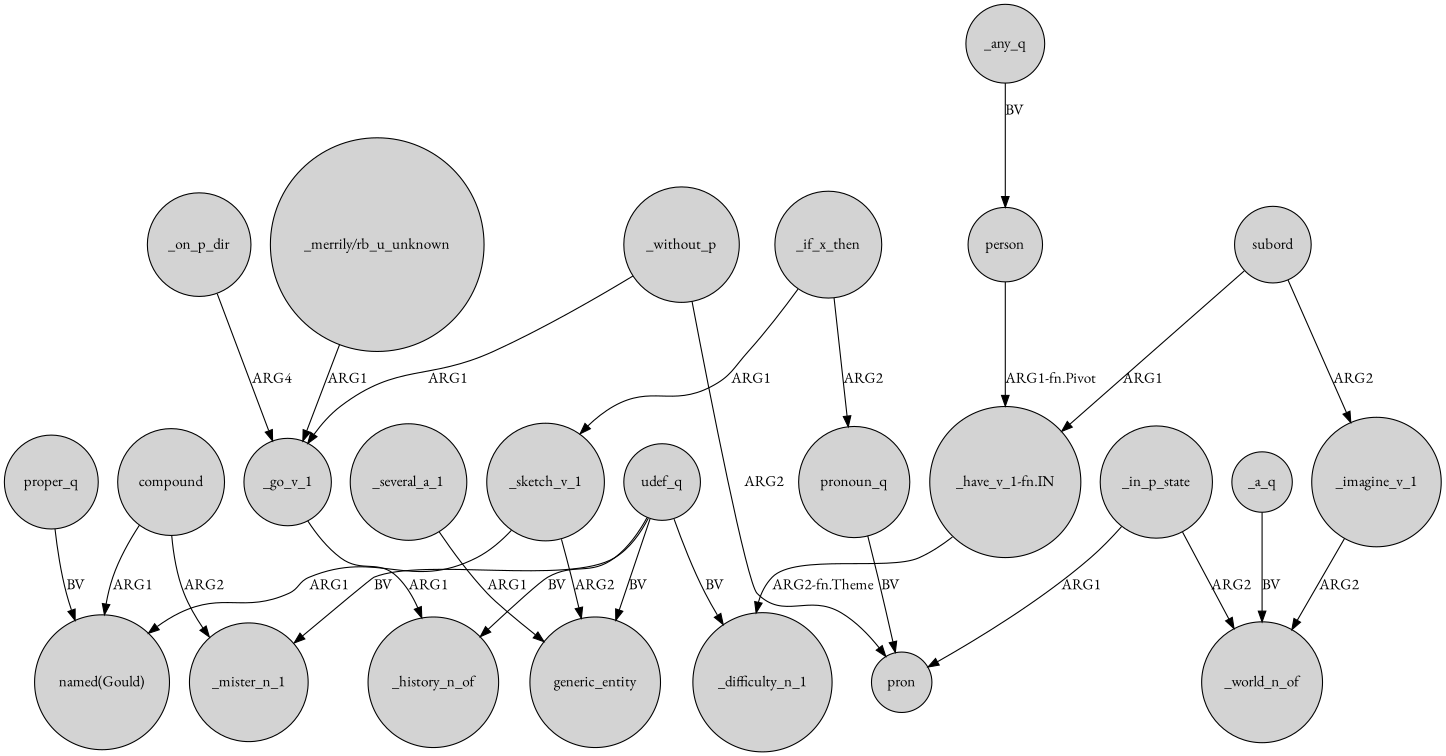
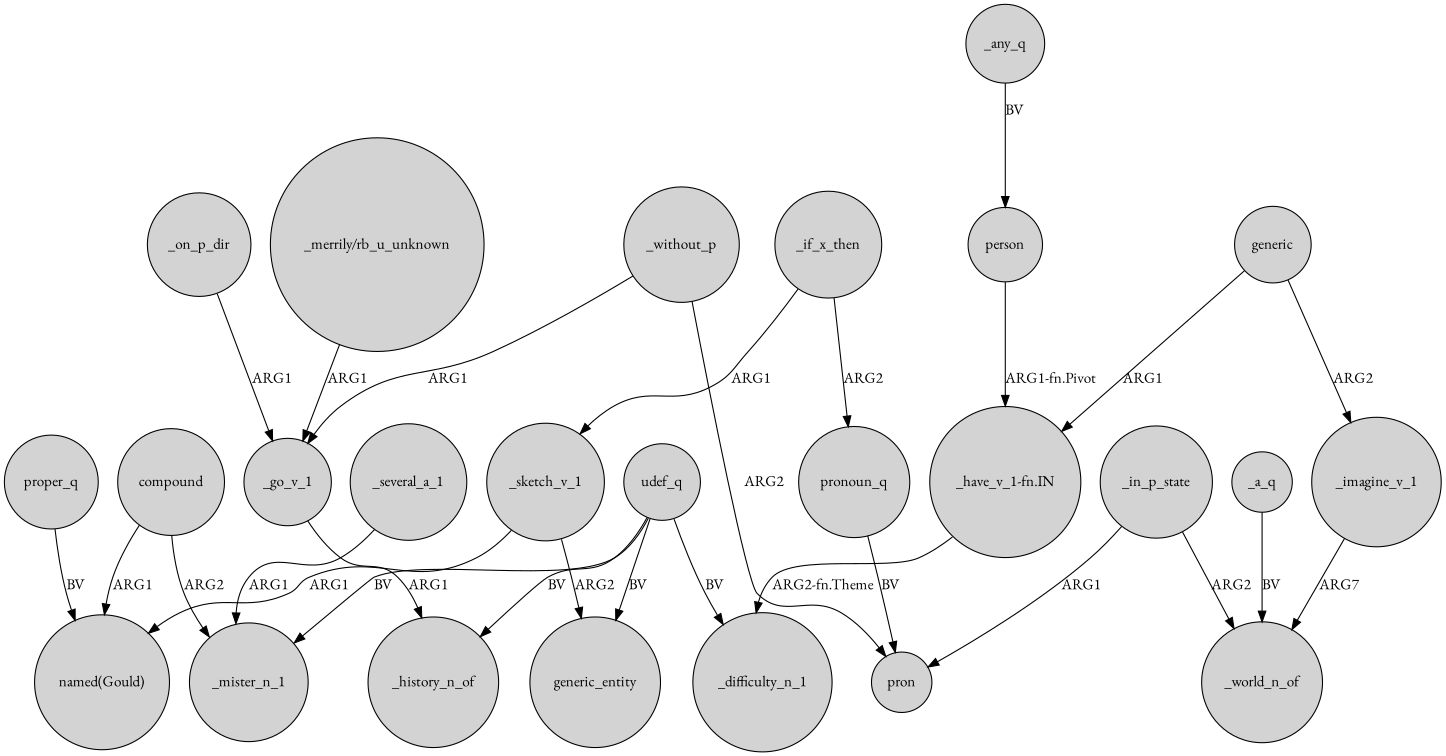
(1273, 245) -> (1273, 245)
(272, 379) -> (272, 379)
(1339, 585) -> (1339, 585)
(482, 588) -> (296, 564)
